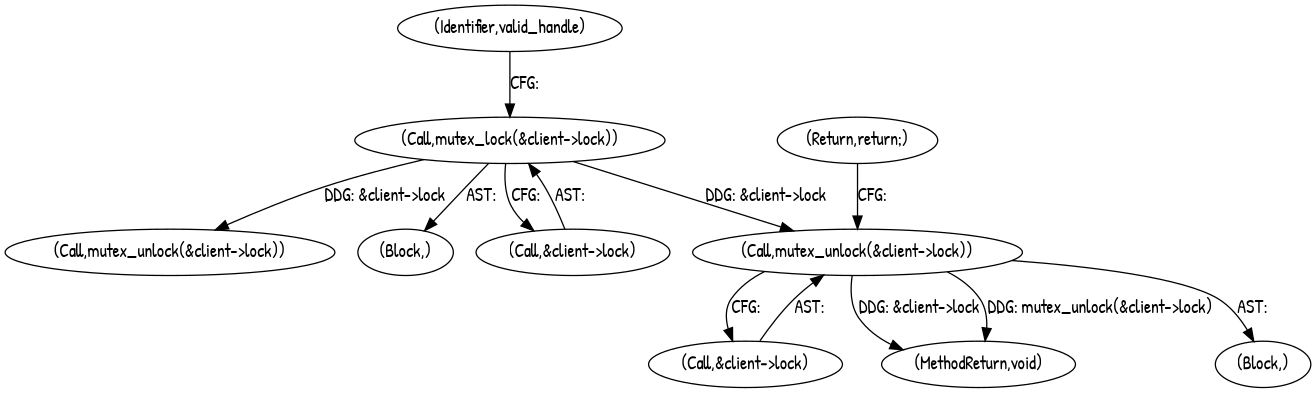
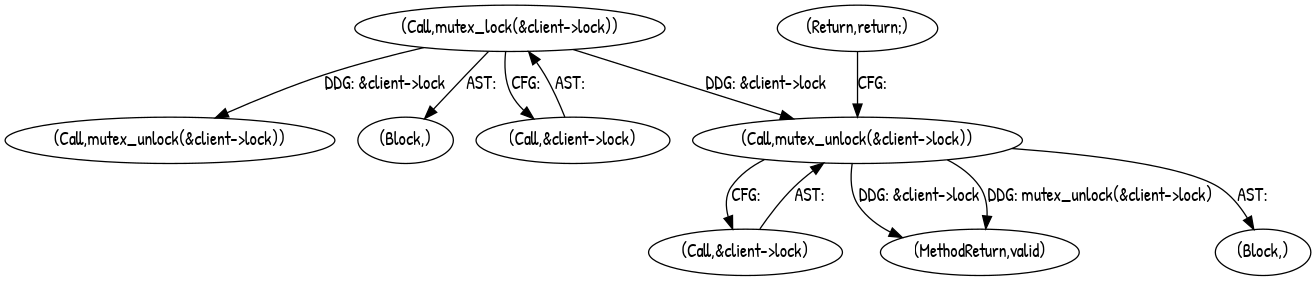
(510, 28) -> none
(979, 364) -> (980, 252)
